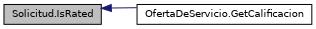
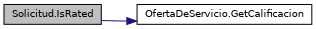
(124, 8) -> (114, 21)
